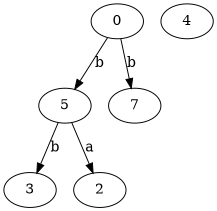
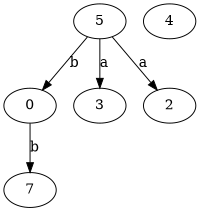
(94, 59) -> (68, 60)
(55, 148) -> (104, 63)
